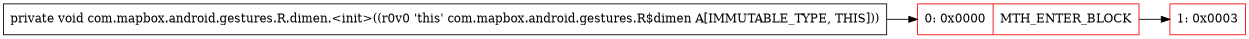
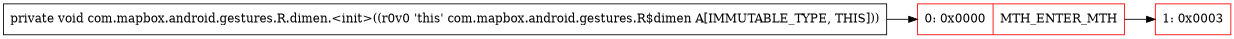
(1066, 19) -> (1059, 19)
